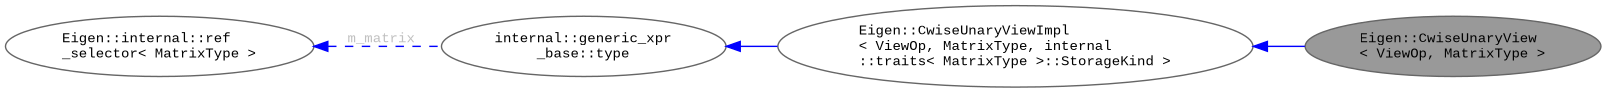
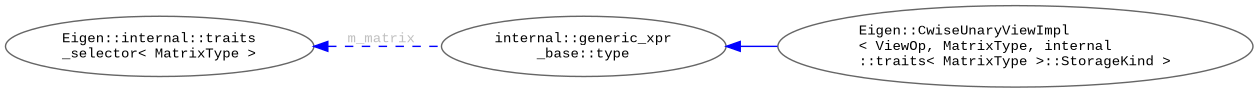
(160, 46) -> (160, 46)
(1453, 46) -> none
